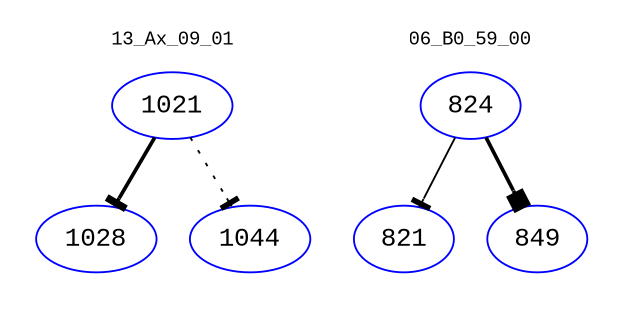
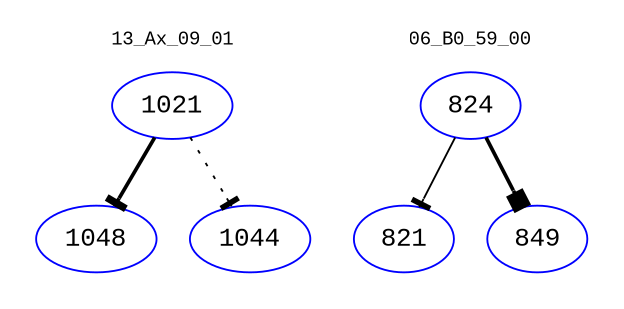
(96, 239) -> (96, 239)
